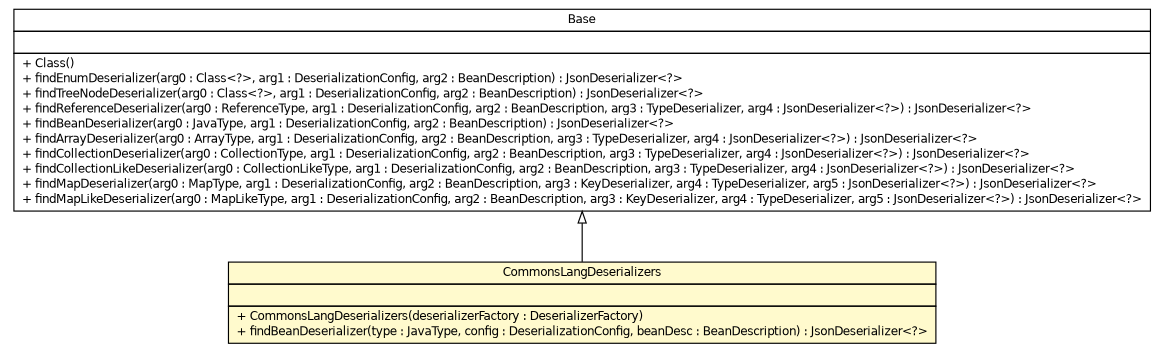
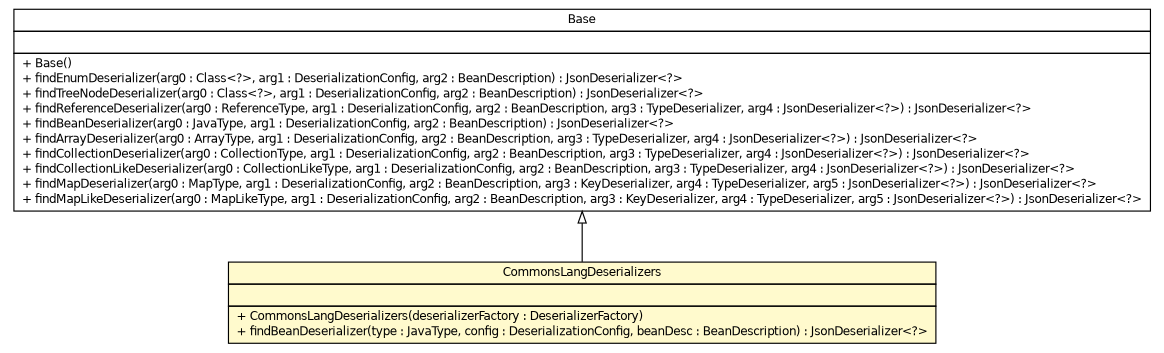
(49, 64) -> (47, 64)
